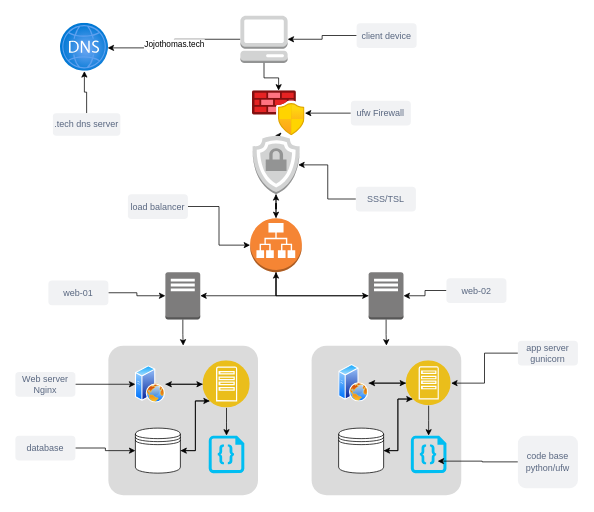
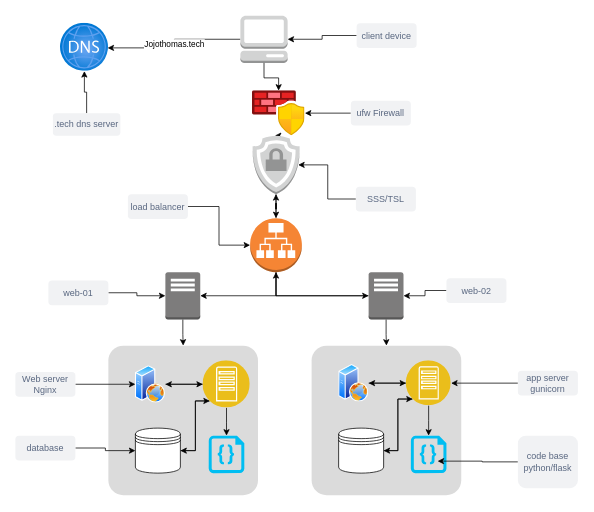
(548, 353) -> (548, 383)
(548, 462) -> (548, 462)
